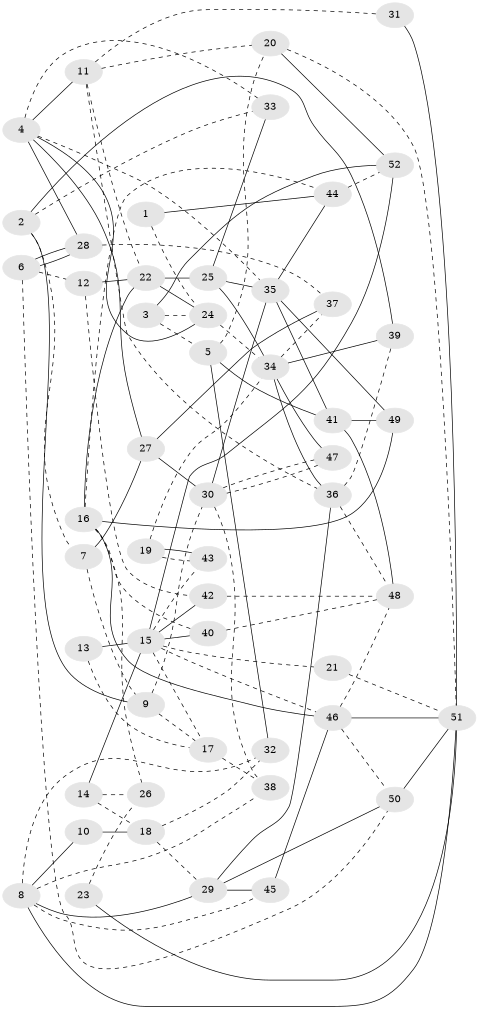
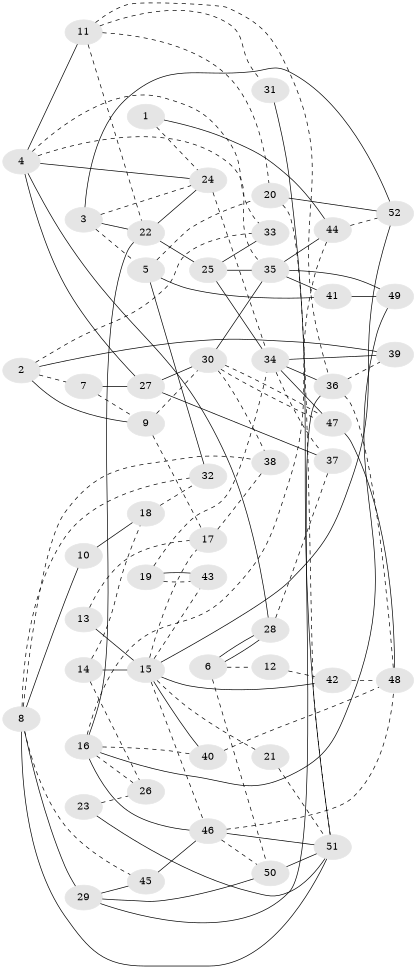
(113, 281) -> (115, 226)
(377, 504) -> (390, 589)
(177, 861) -> none
